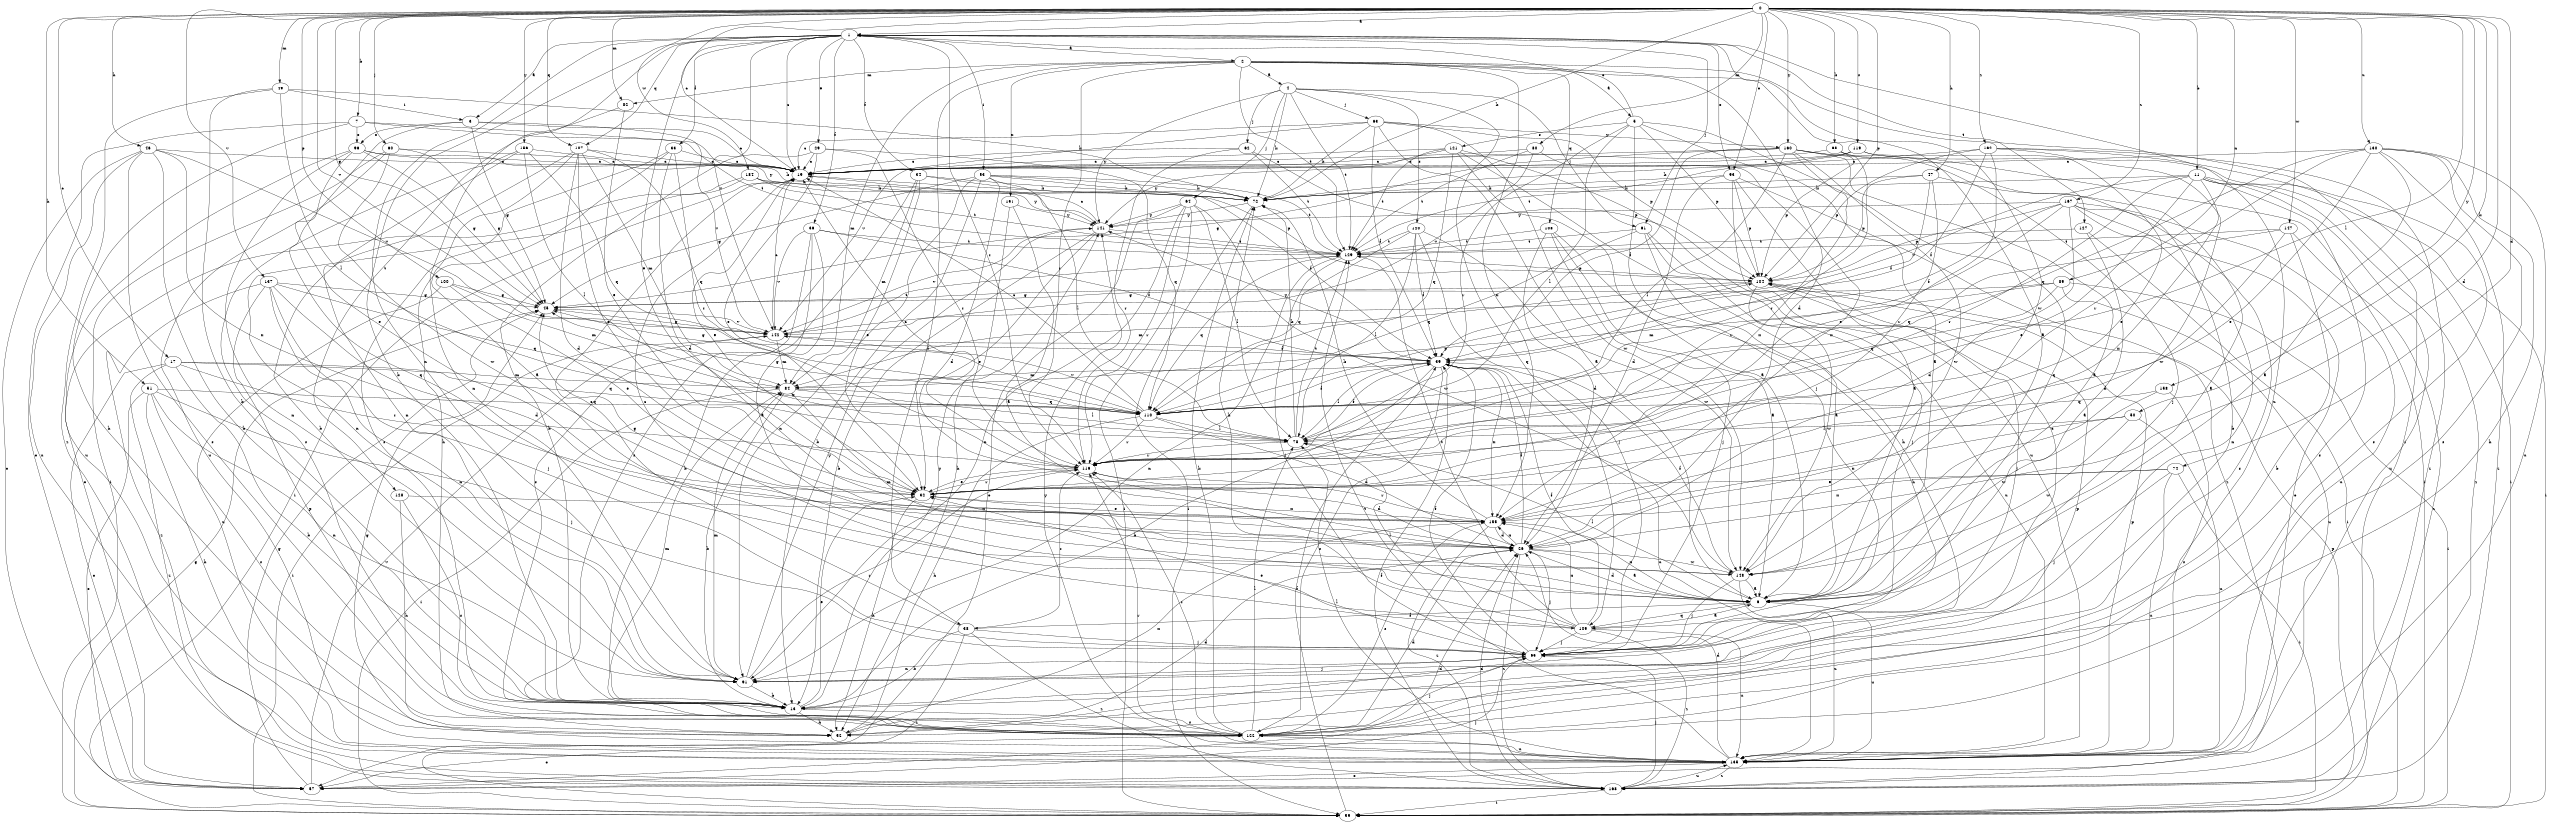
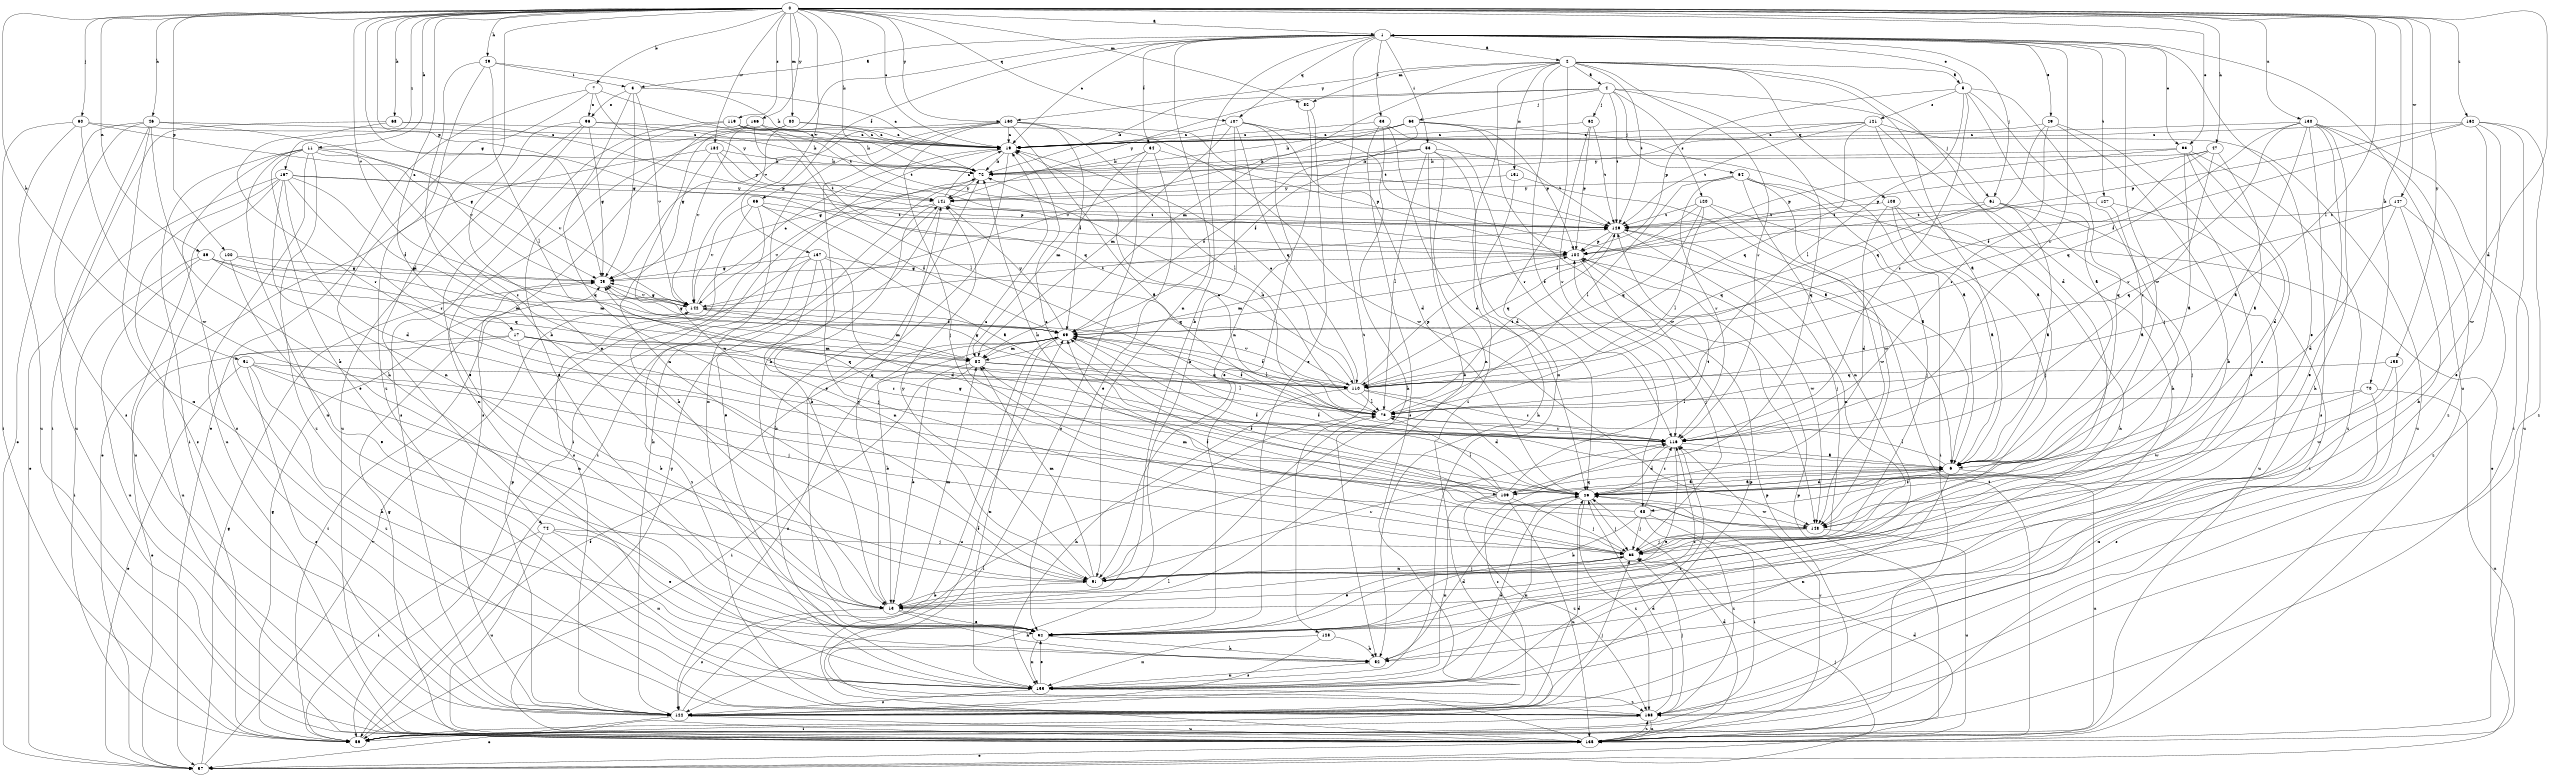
(285, 48) -> (494, 35)
(1580, 135) -> (1290, 87)
(2133, 415) -> (2369, 389)
(953, 530) -> (1133, 493)
(1751, 586) -> (1811, 455)
